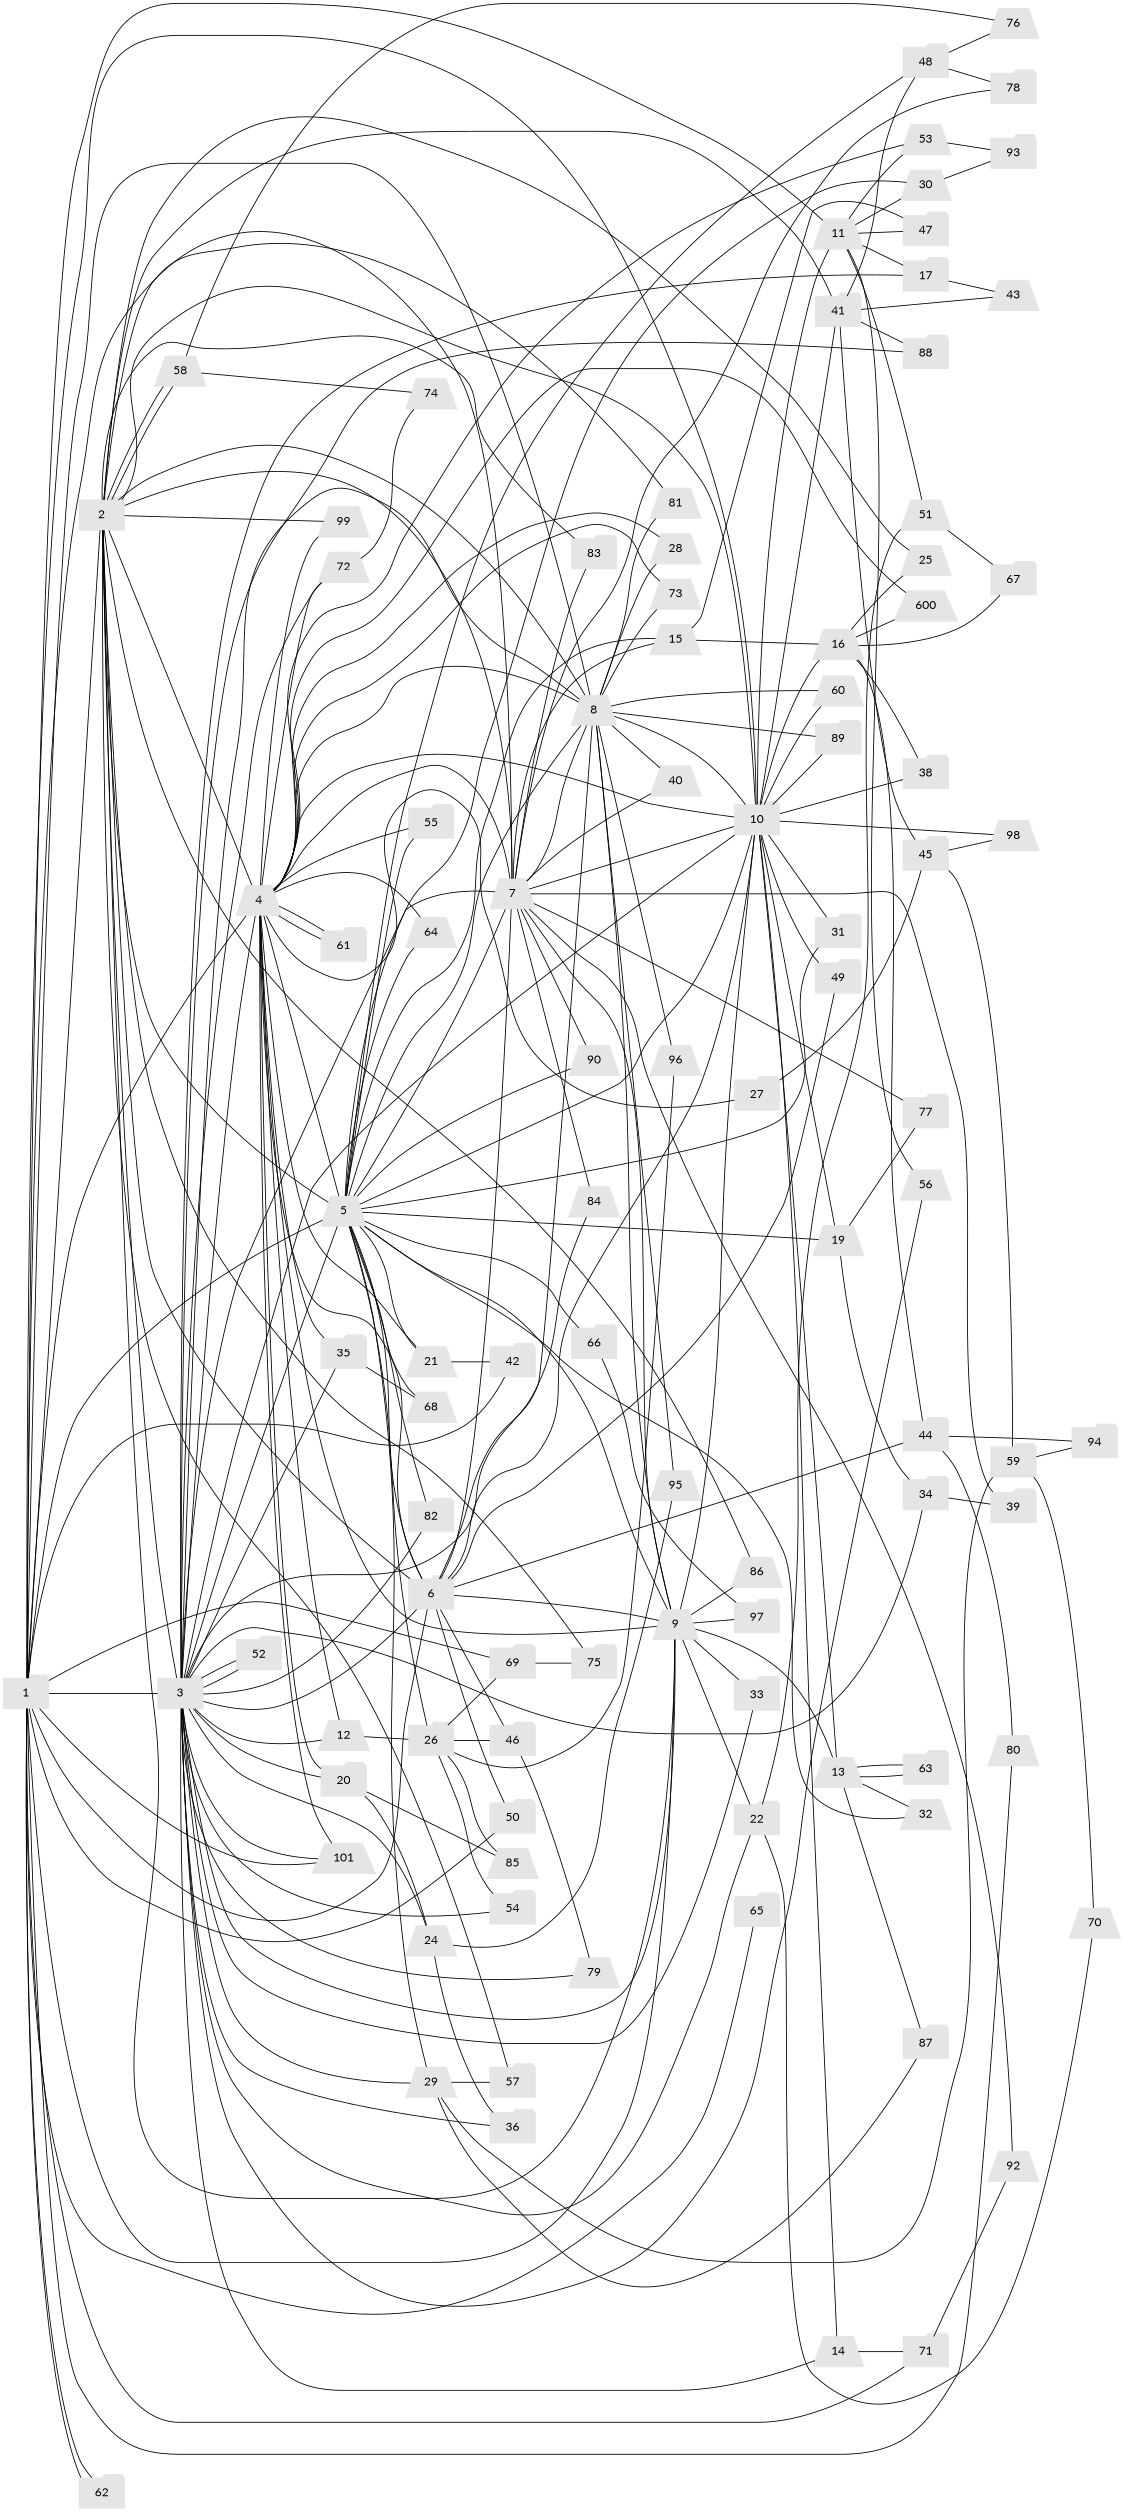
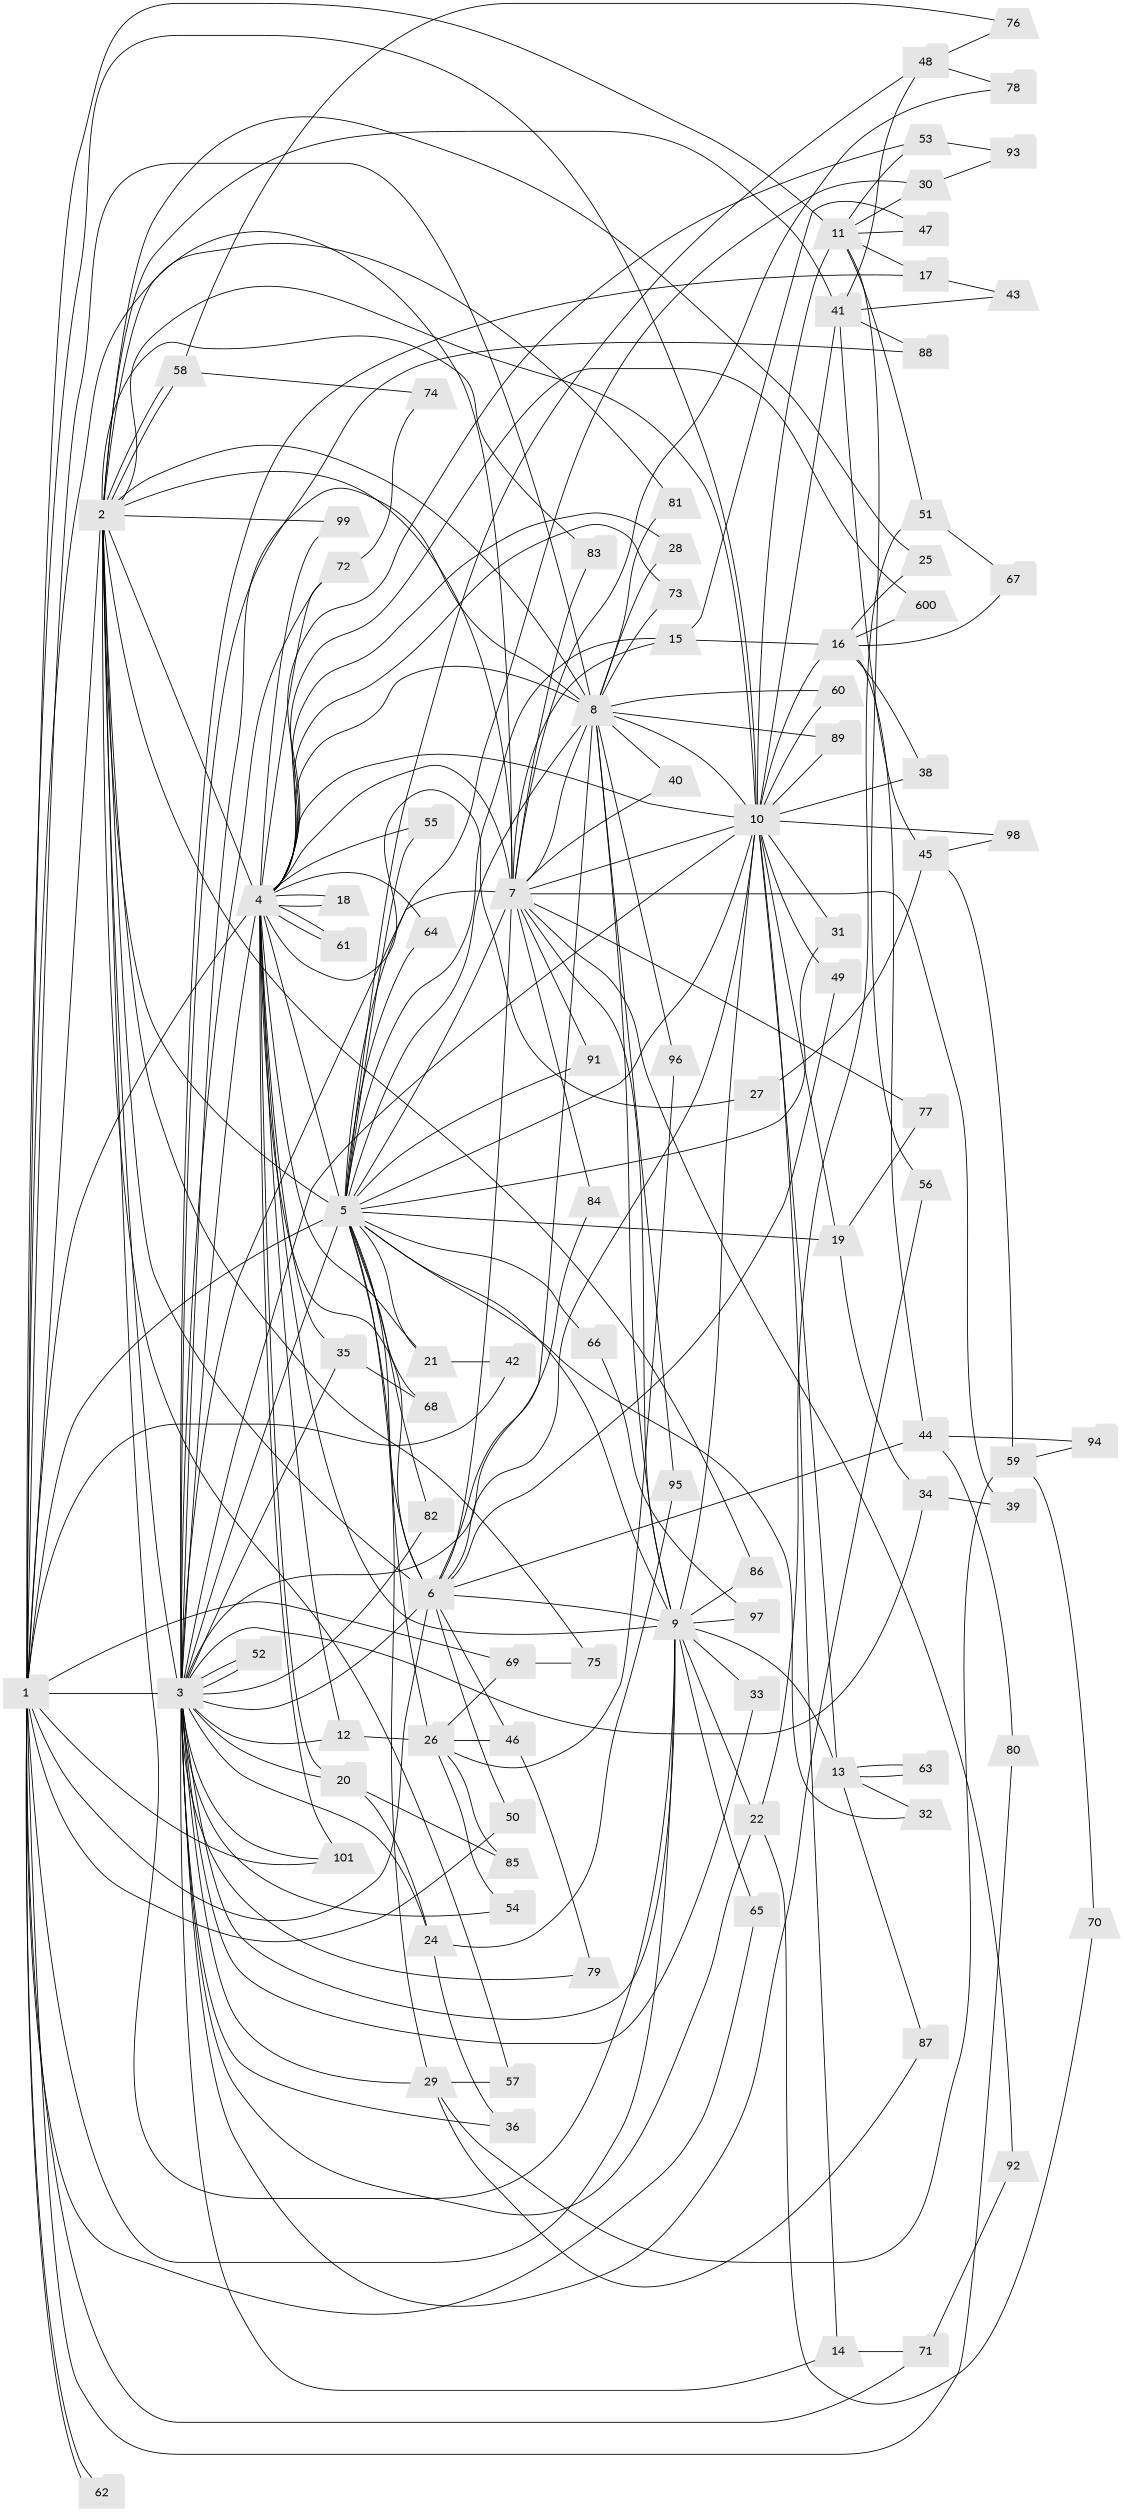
none -> (344, 901)
(594, 1060) -> (594, 1060)
none -> (711, 1769)
